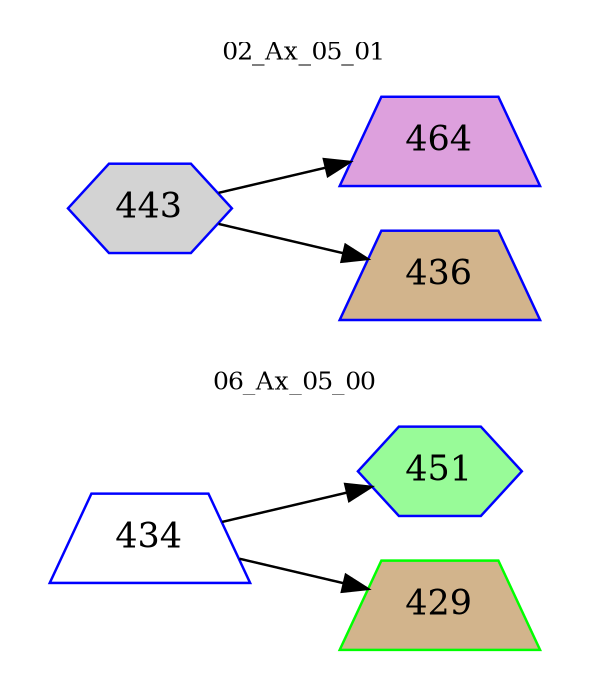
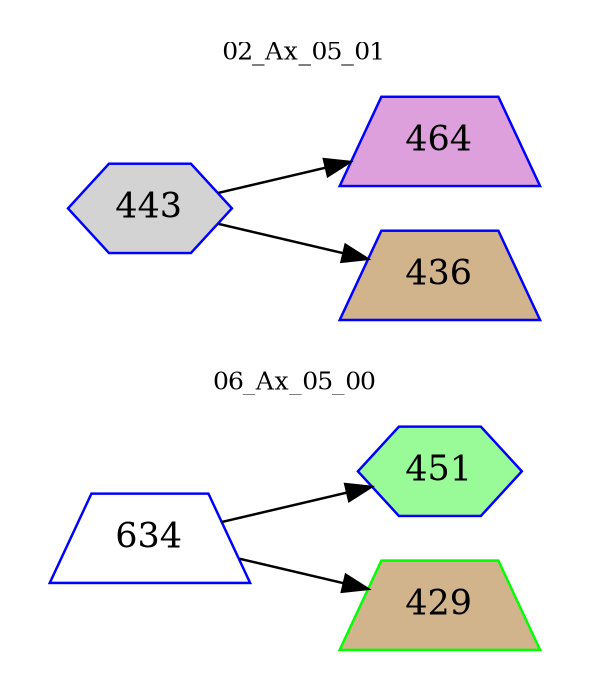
(150, 538) -> (150, 538)
